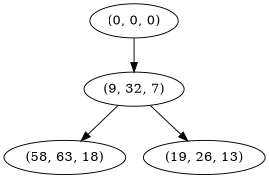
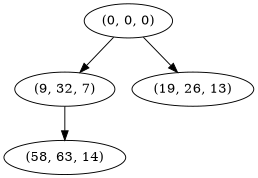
(166, 120) -> (157, 51)
(65, 157) -> (65, 157)
